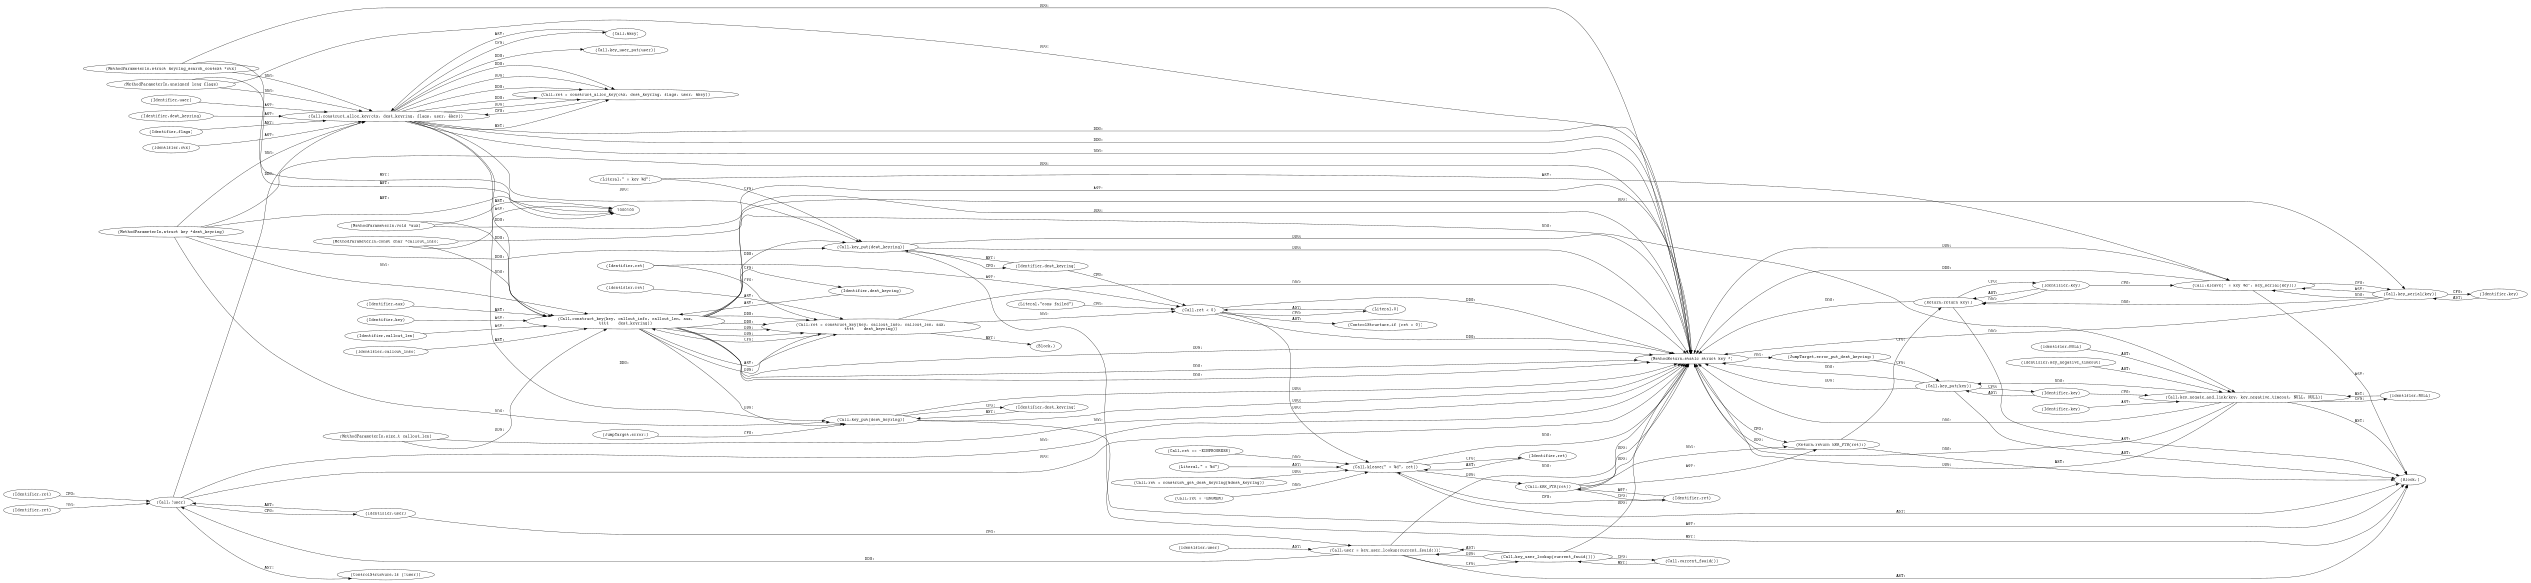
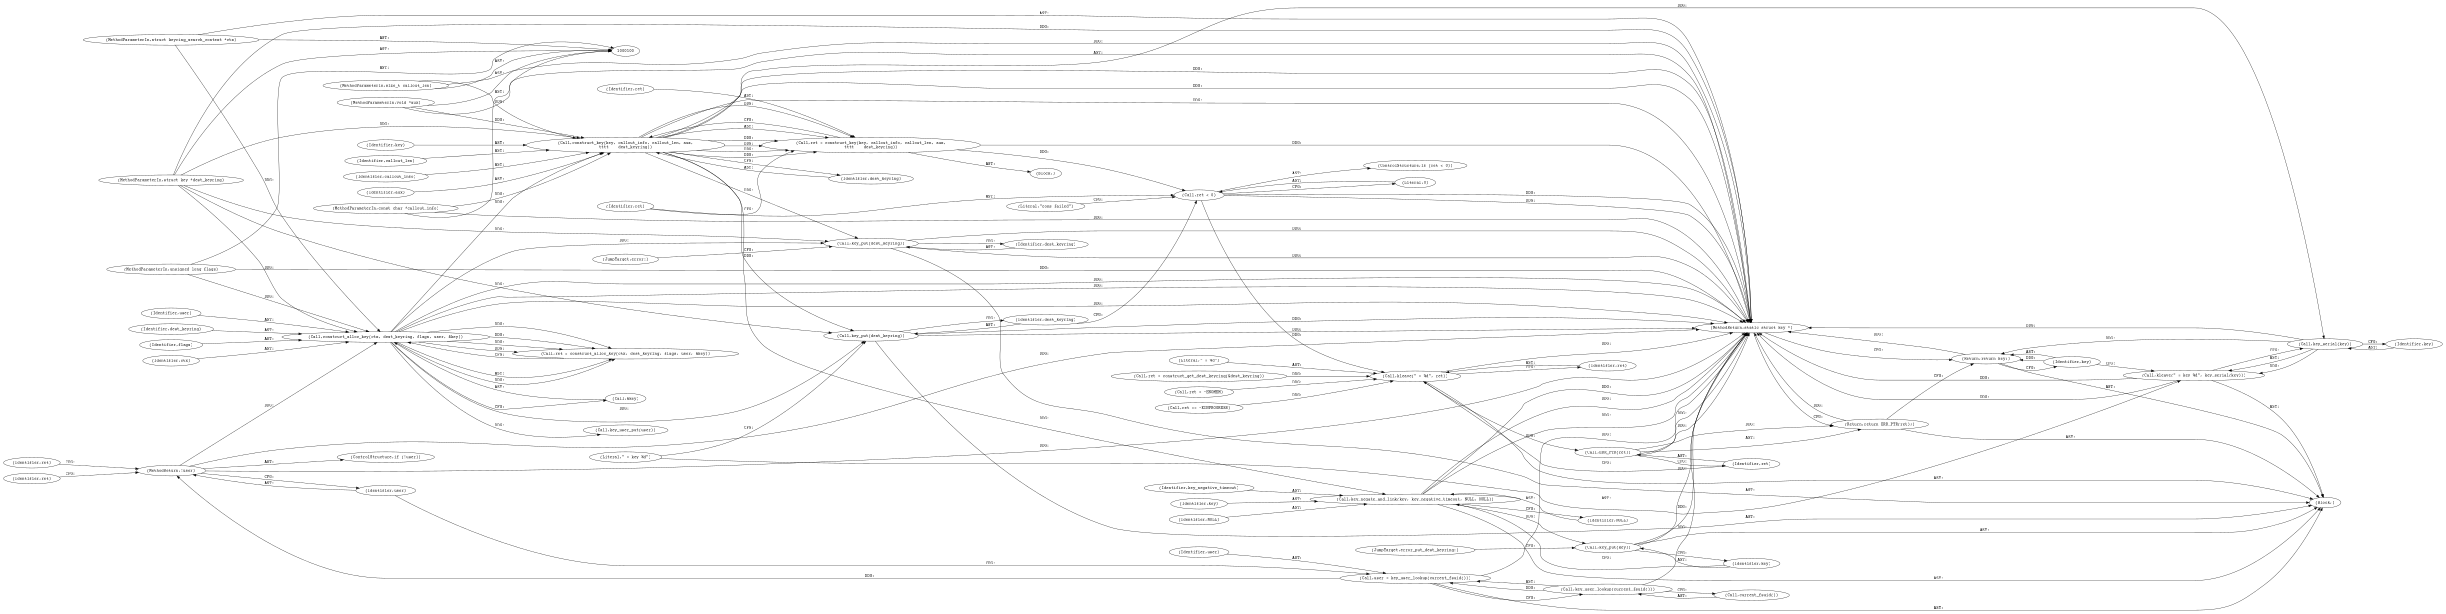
(1046, 6) -> (1046, 13)
none -> (518, 59)
(1758, 358) -> (1856, 356)
(171, 502) -> (171, 471)
